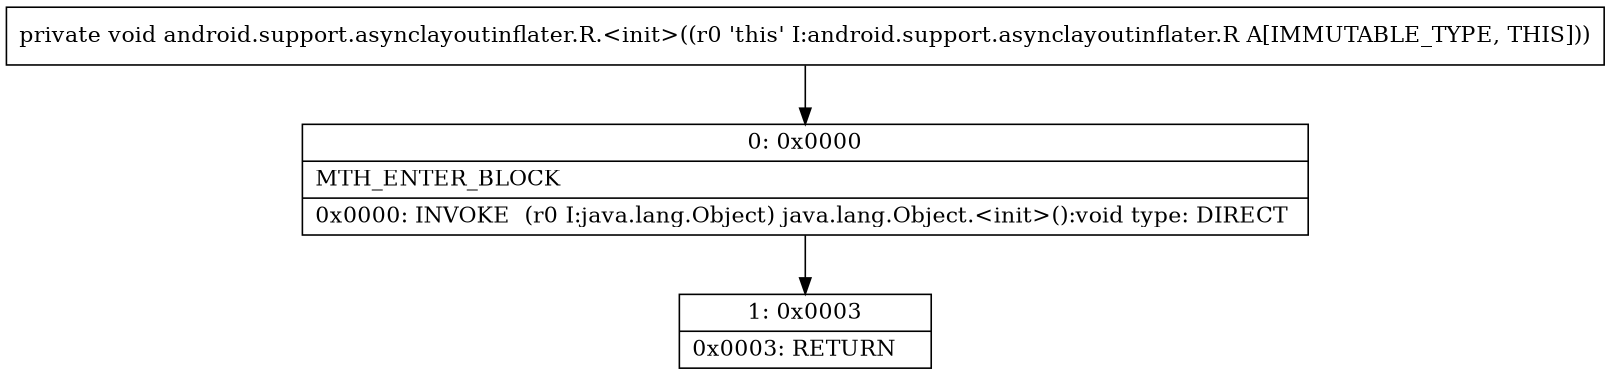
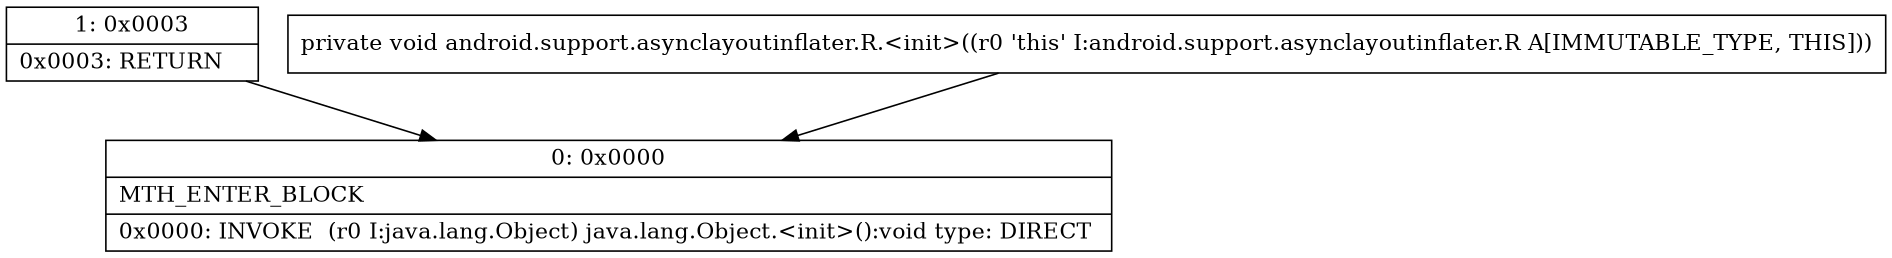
(805, 257) -> (333, 108)
